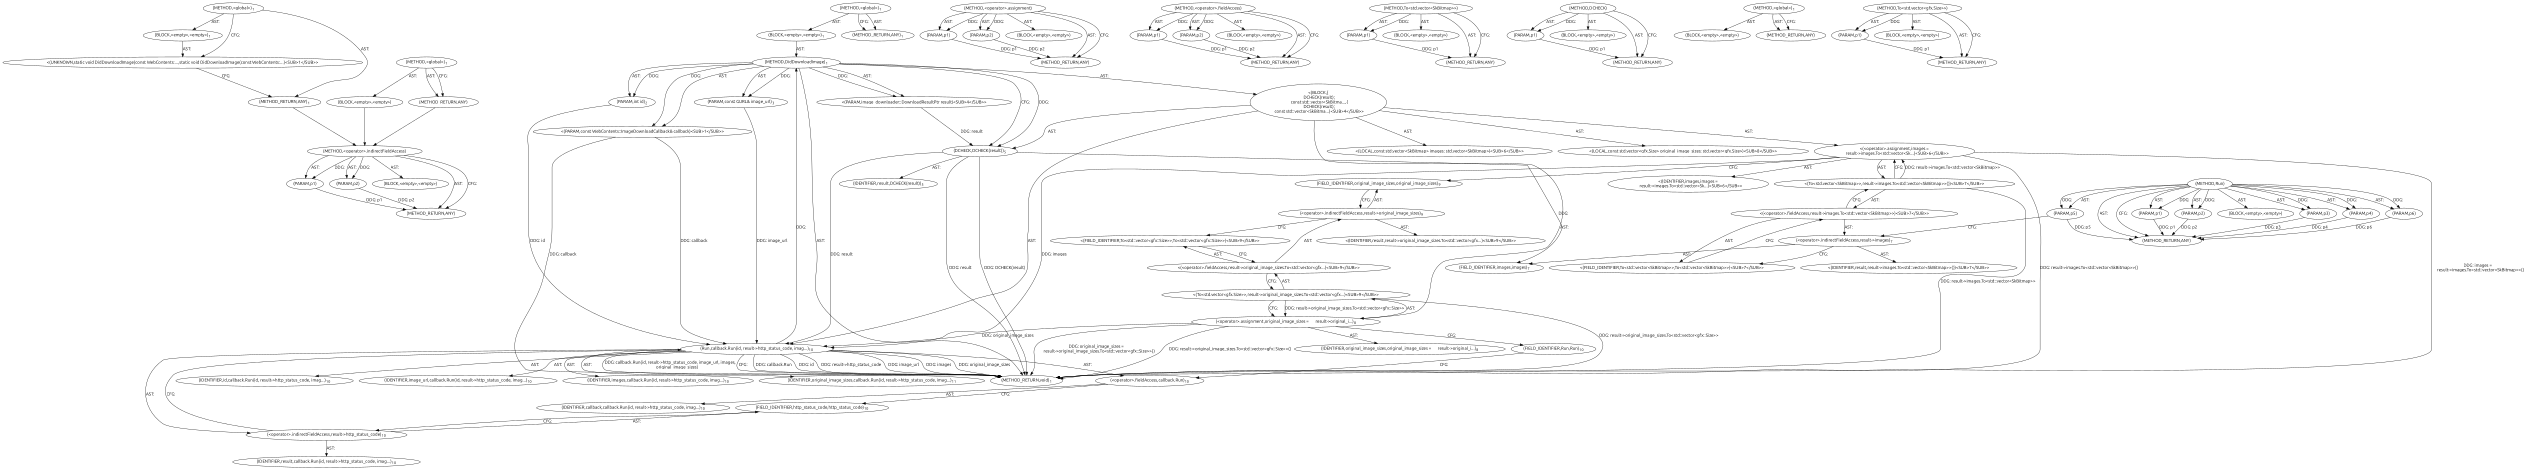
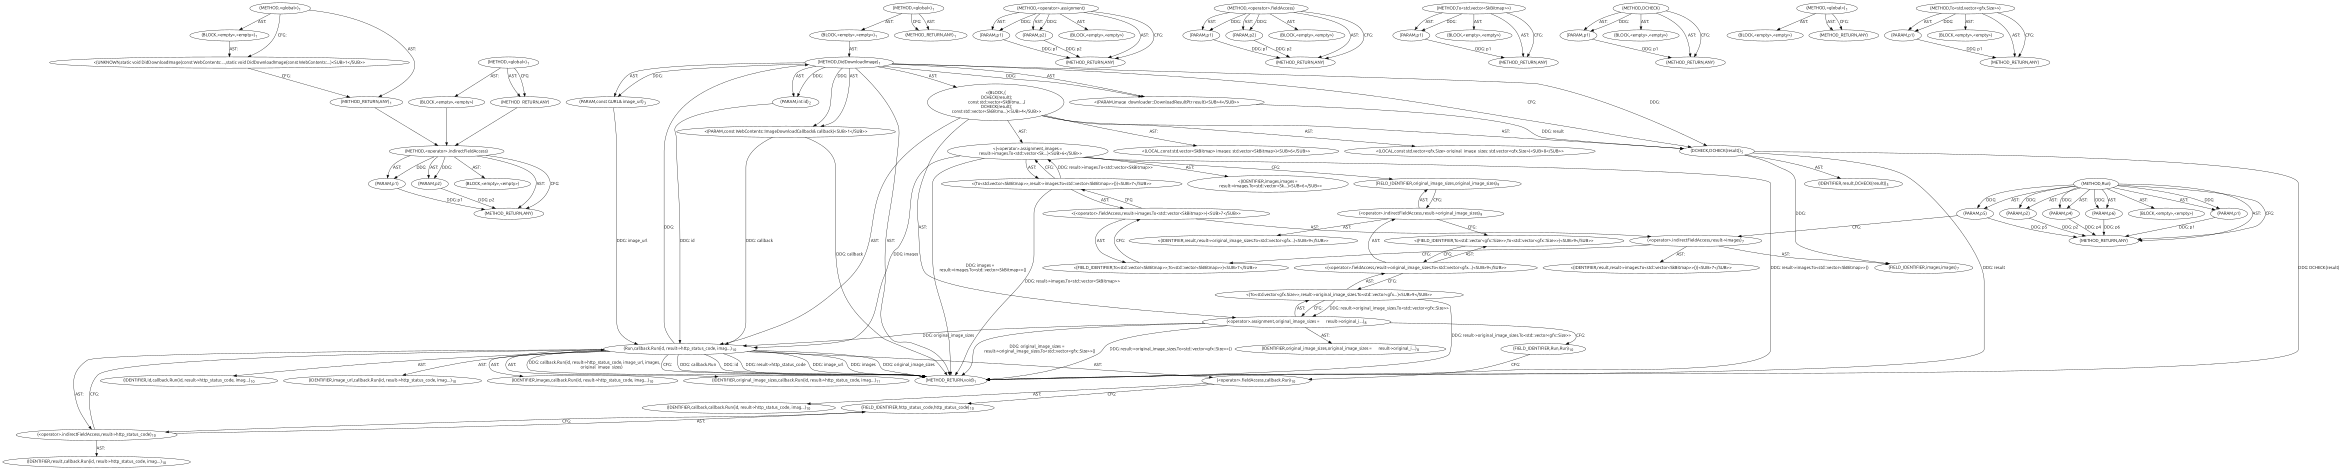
(2318, 214) -> none
(830, 216) -> none
